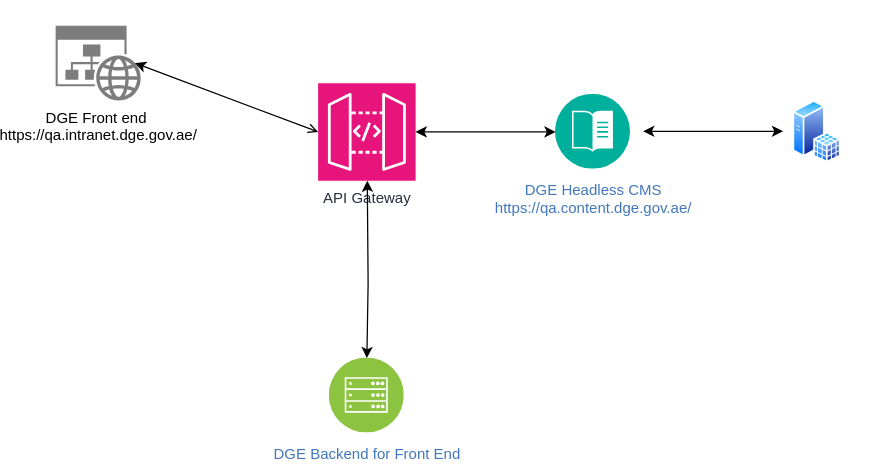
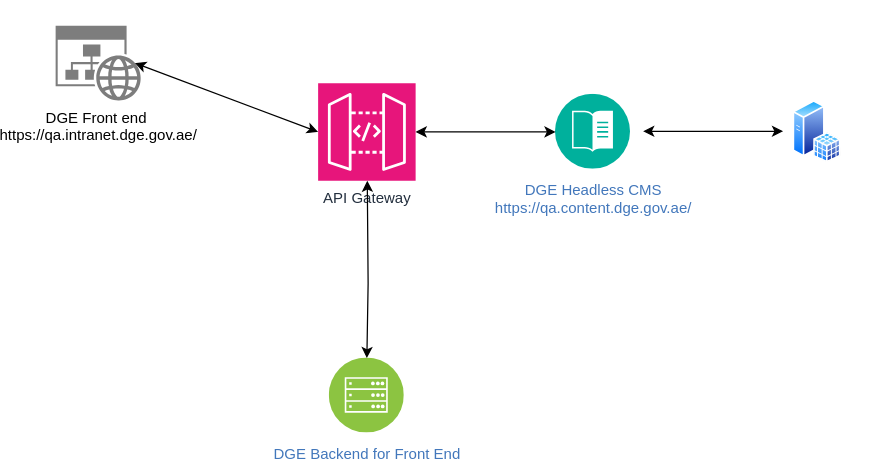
(310, 129) -> (309, 128)
